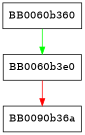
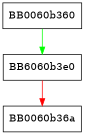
(42, 67) -> (42, 67)
(42, 119) -> (42, 119)
